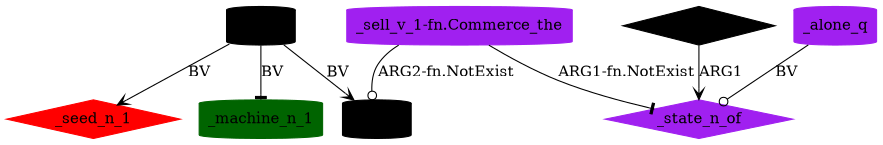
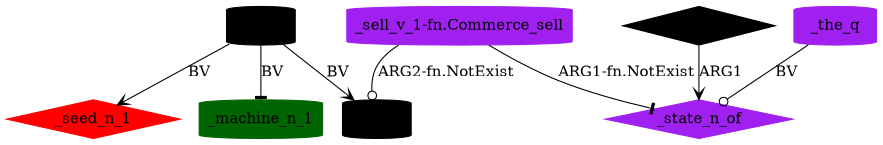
(460, 26) -> (460, 26)
(835, 26) -> (835, 26)
